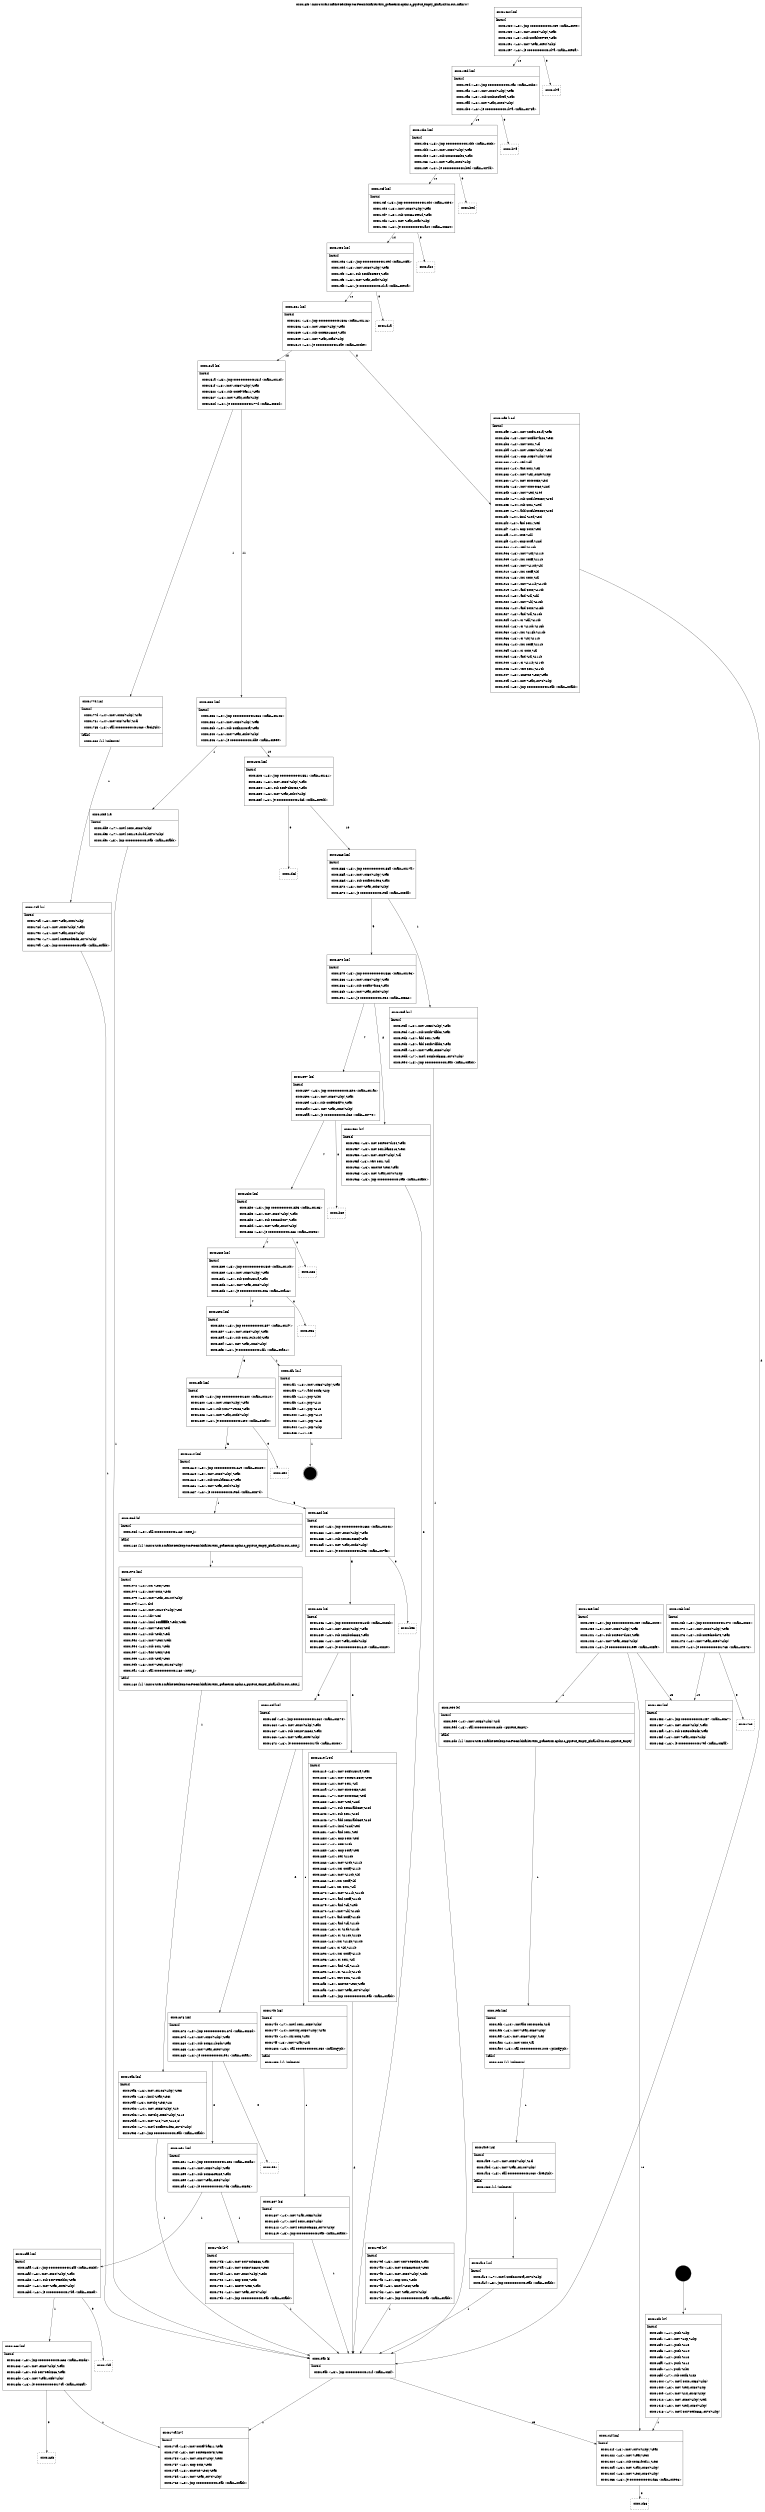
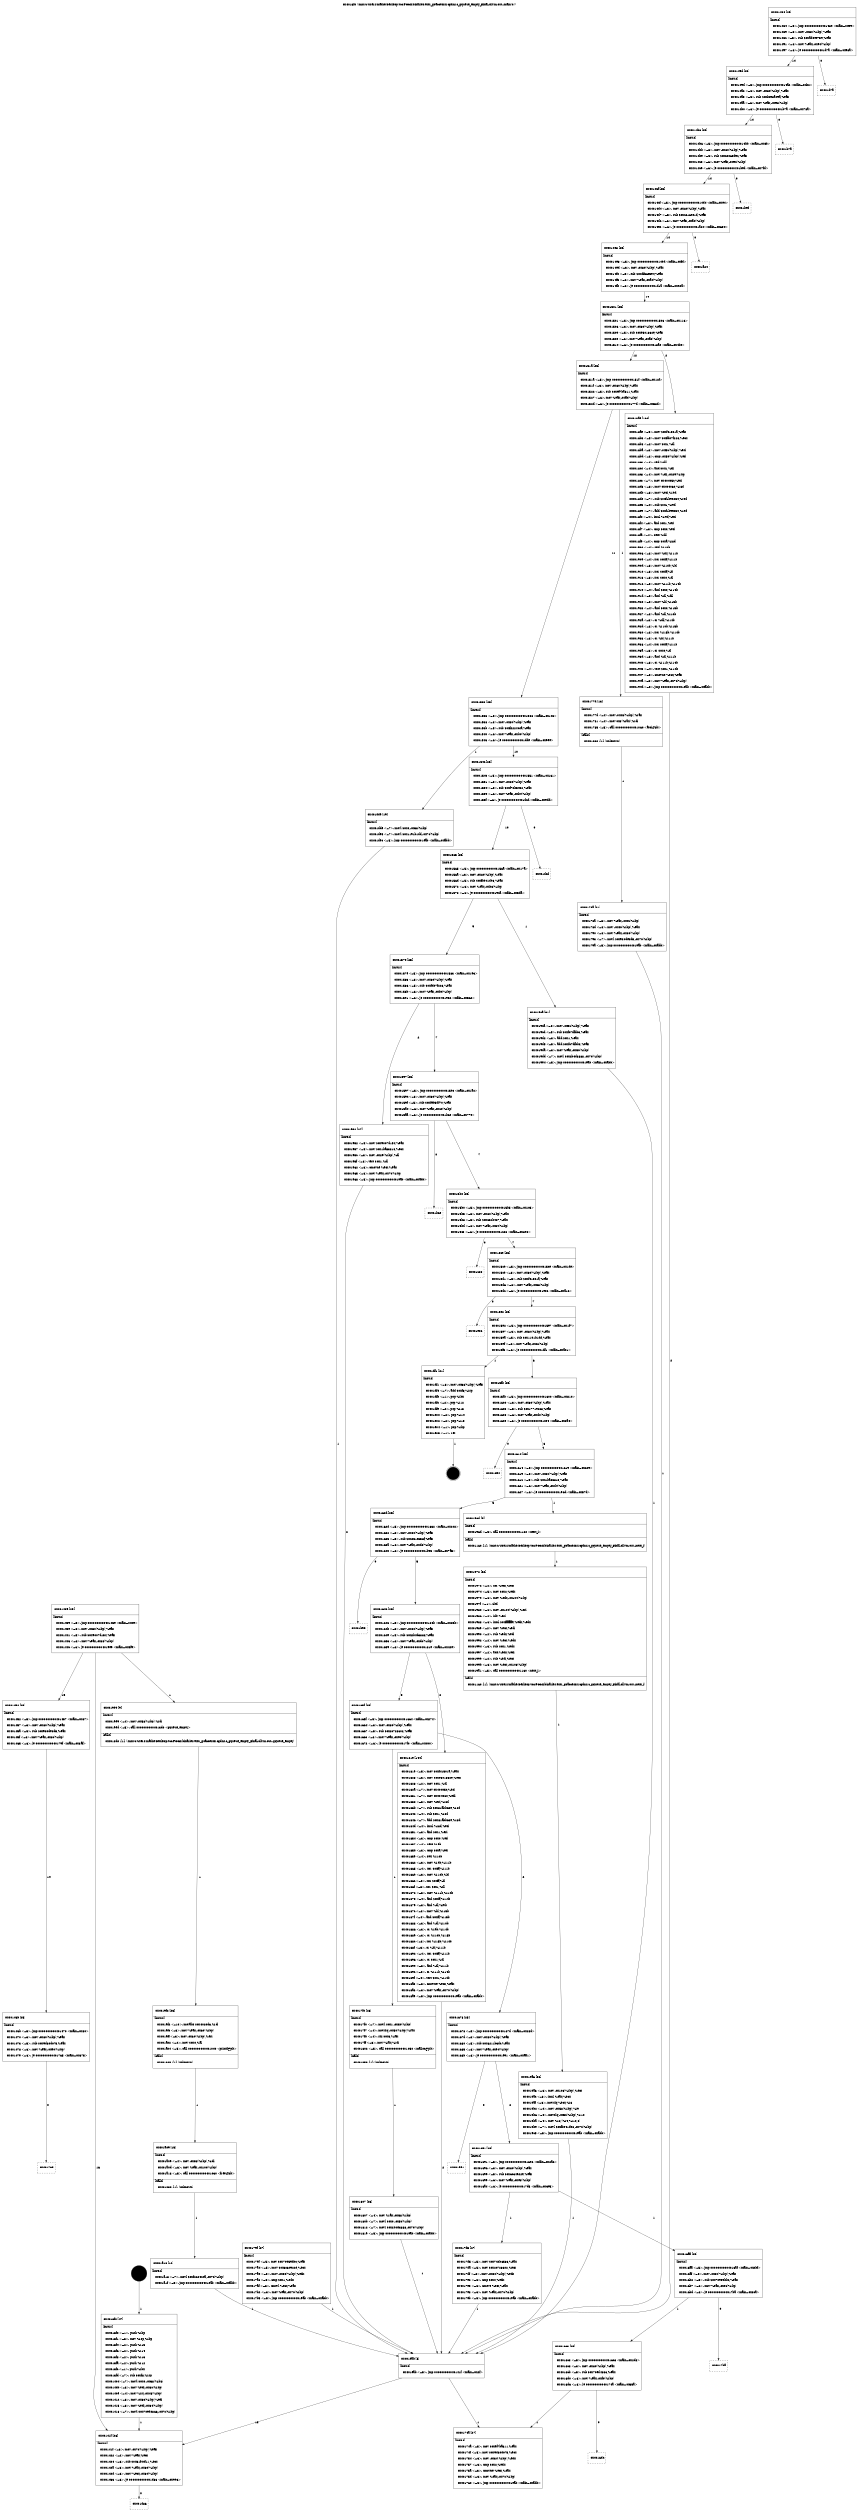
(384, 326) -> none
(700, 1676) -> (46, 1880)
